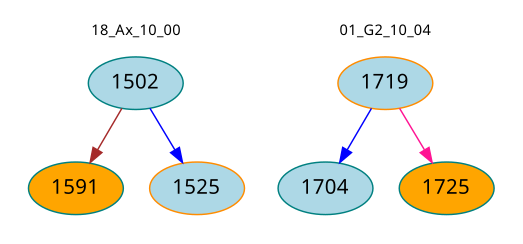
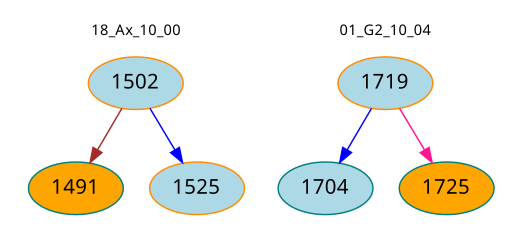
(136, 83) -> (136, 83)
(76, 188) -> (76, 188)
